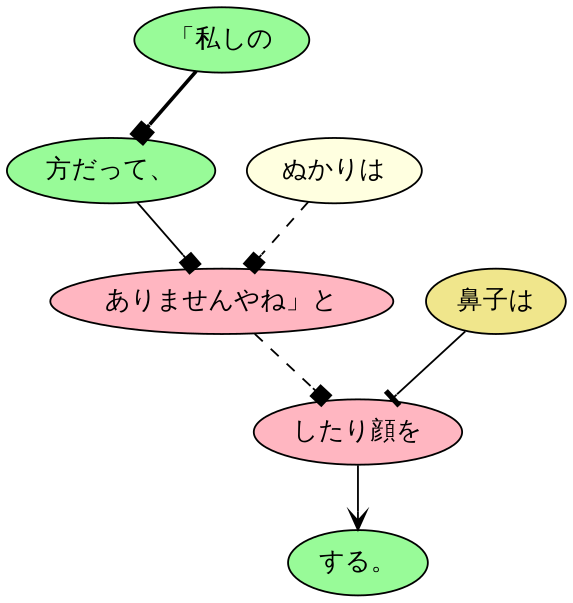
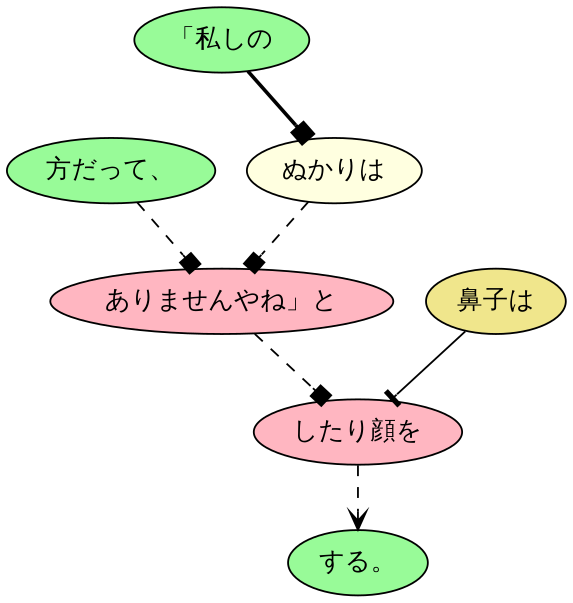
(173, 98) -> (272, 98)
(160, 229) -> (160, 229)
(358, 488) -> (358, 488)
